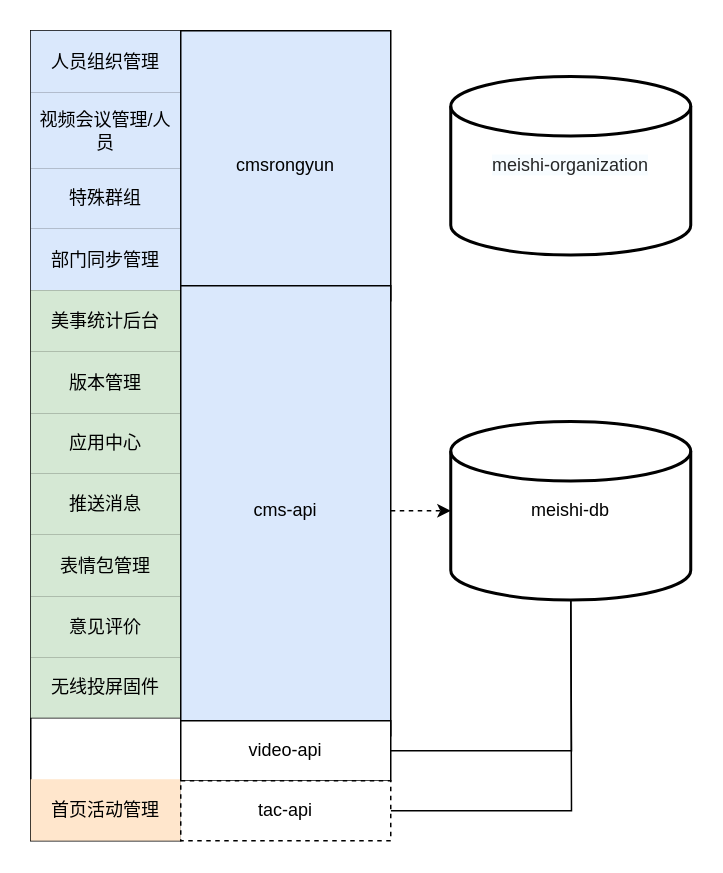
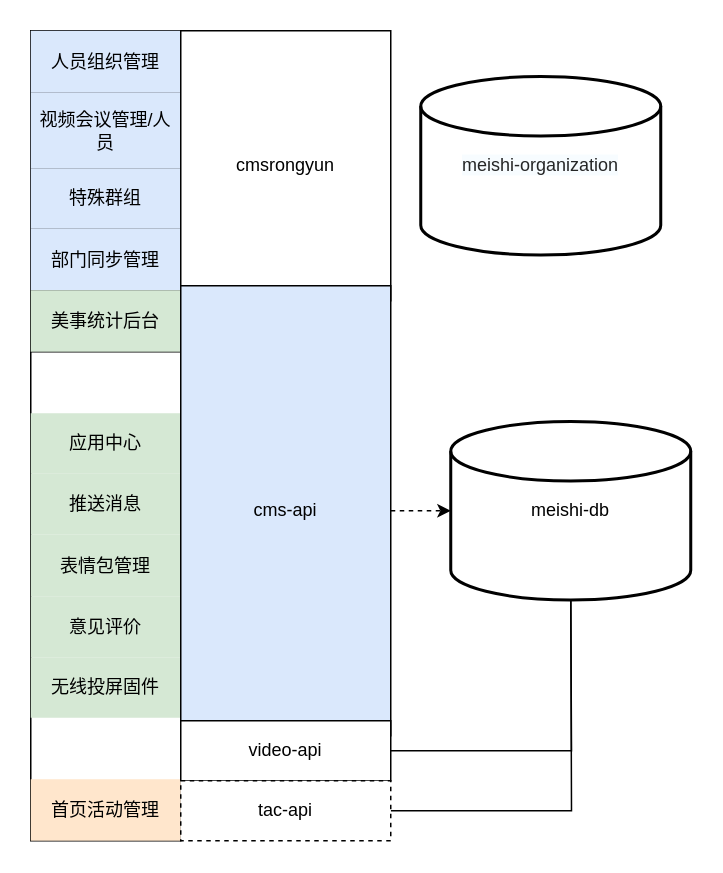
(286, 166) -> (286, 166)
(571, 166) -> (541, 166)
(106, 383) -> none
